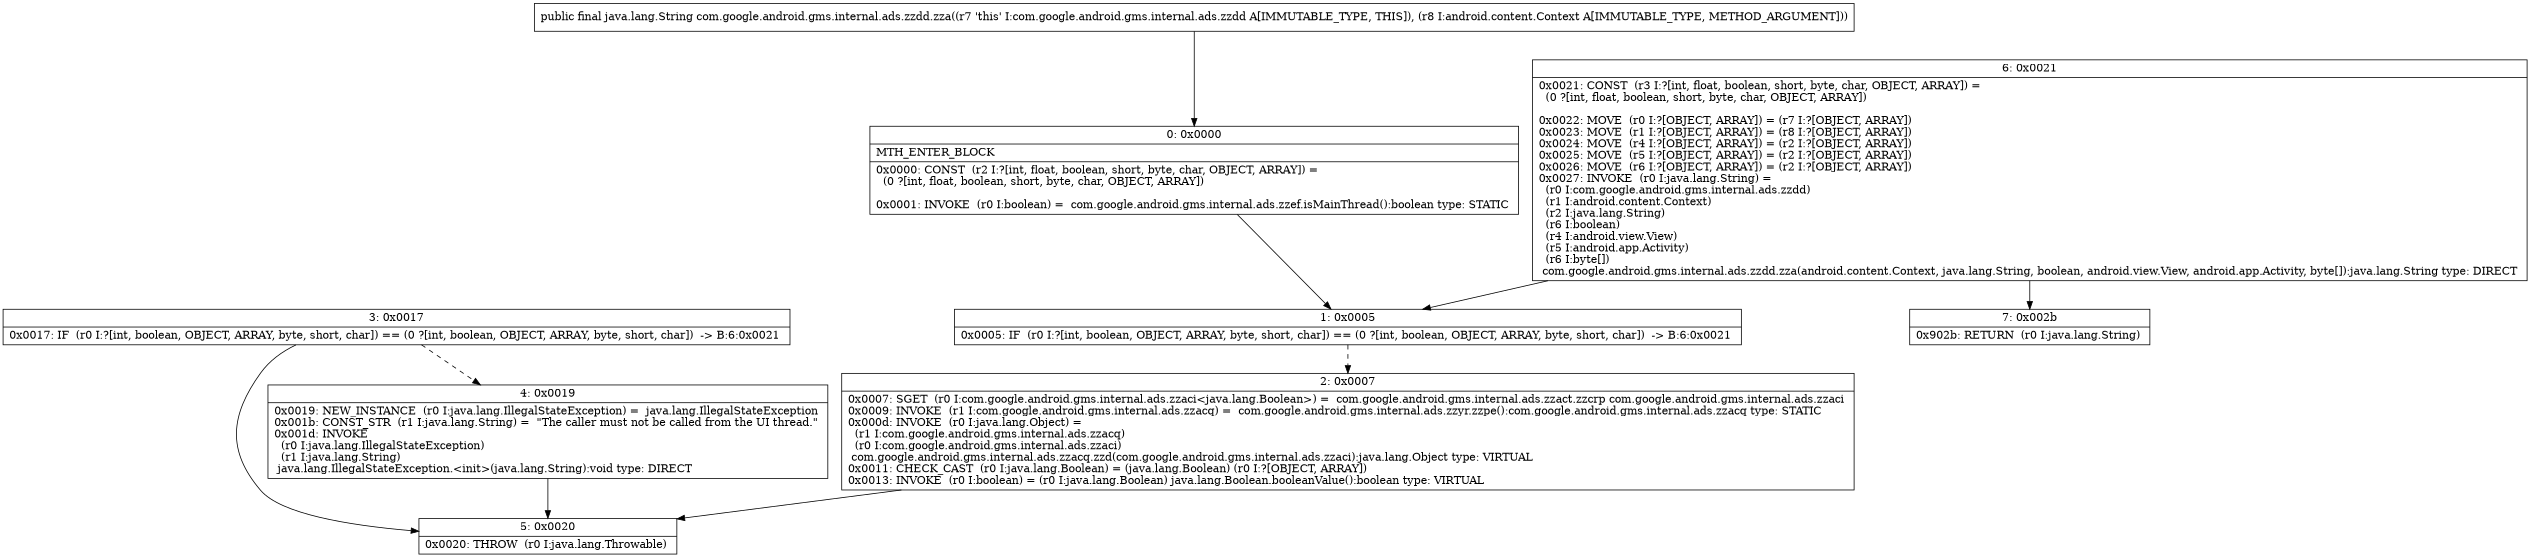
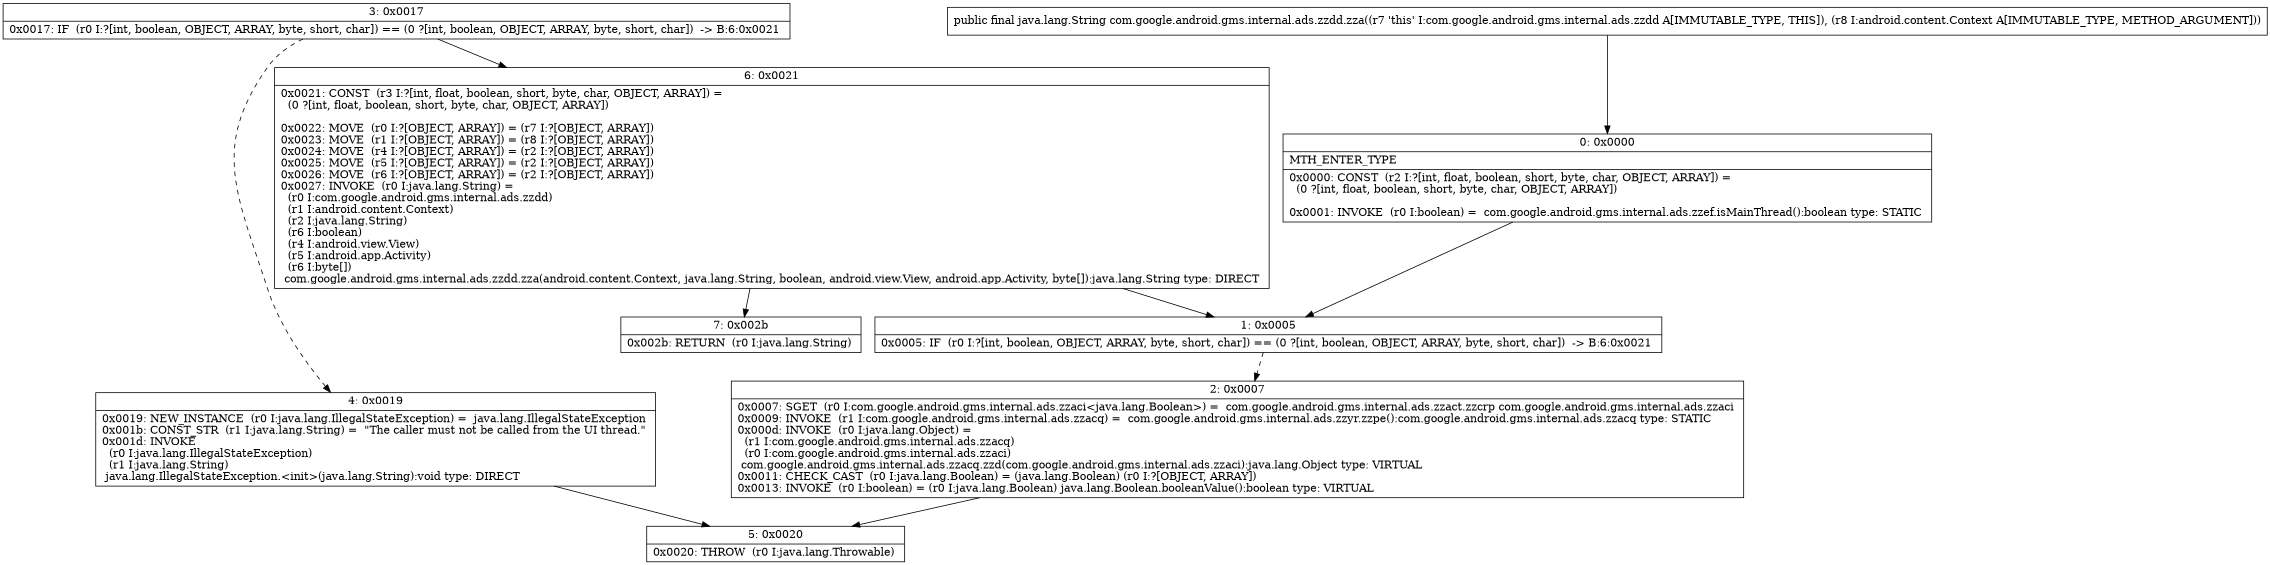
(936, 153) -> (1343, 160)
(2030, 336) -> (741, 343)
(256, 484) -> (469, 52)
